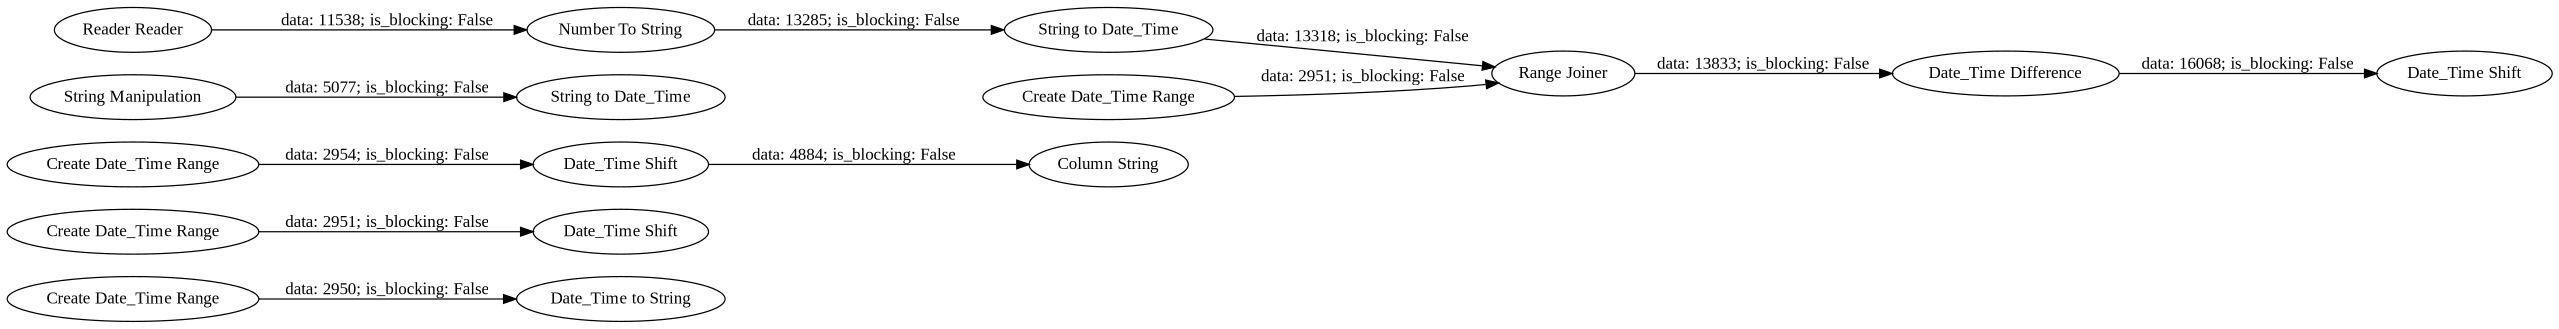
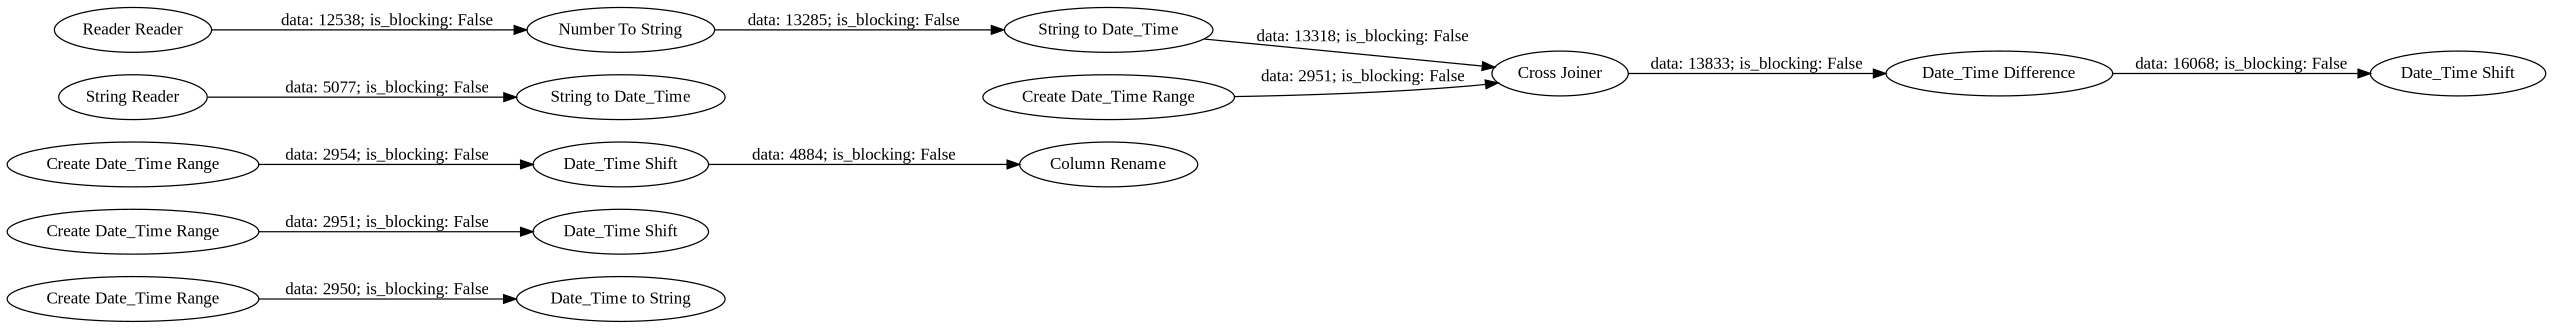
(387, 21) -> (387, 21)
(1563, 74) -> (1560, 74)
(133, 97) -> (133, 97)
(1109, 164) -> (1109, 164)
